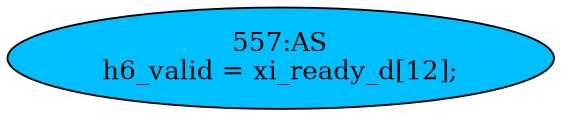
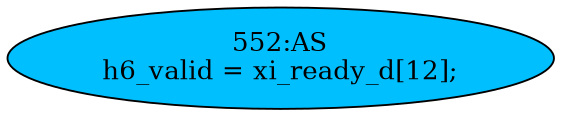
(281, 58) -> (281, 58)
